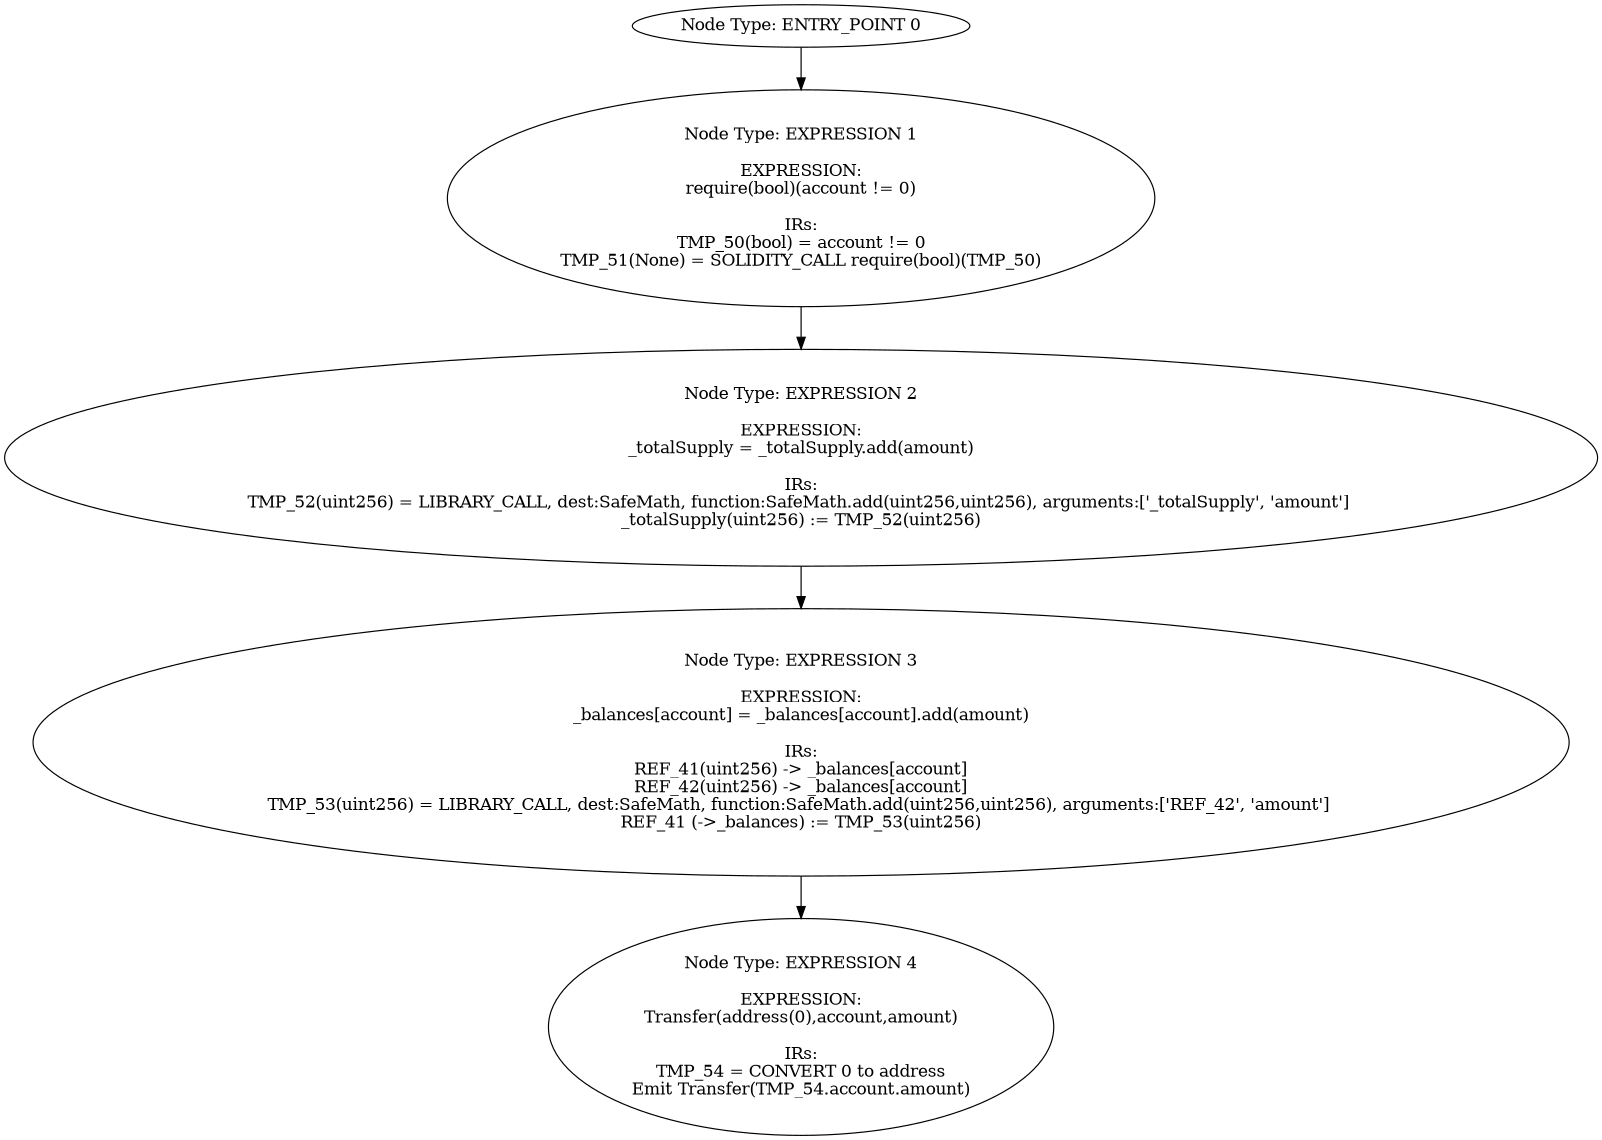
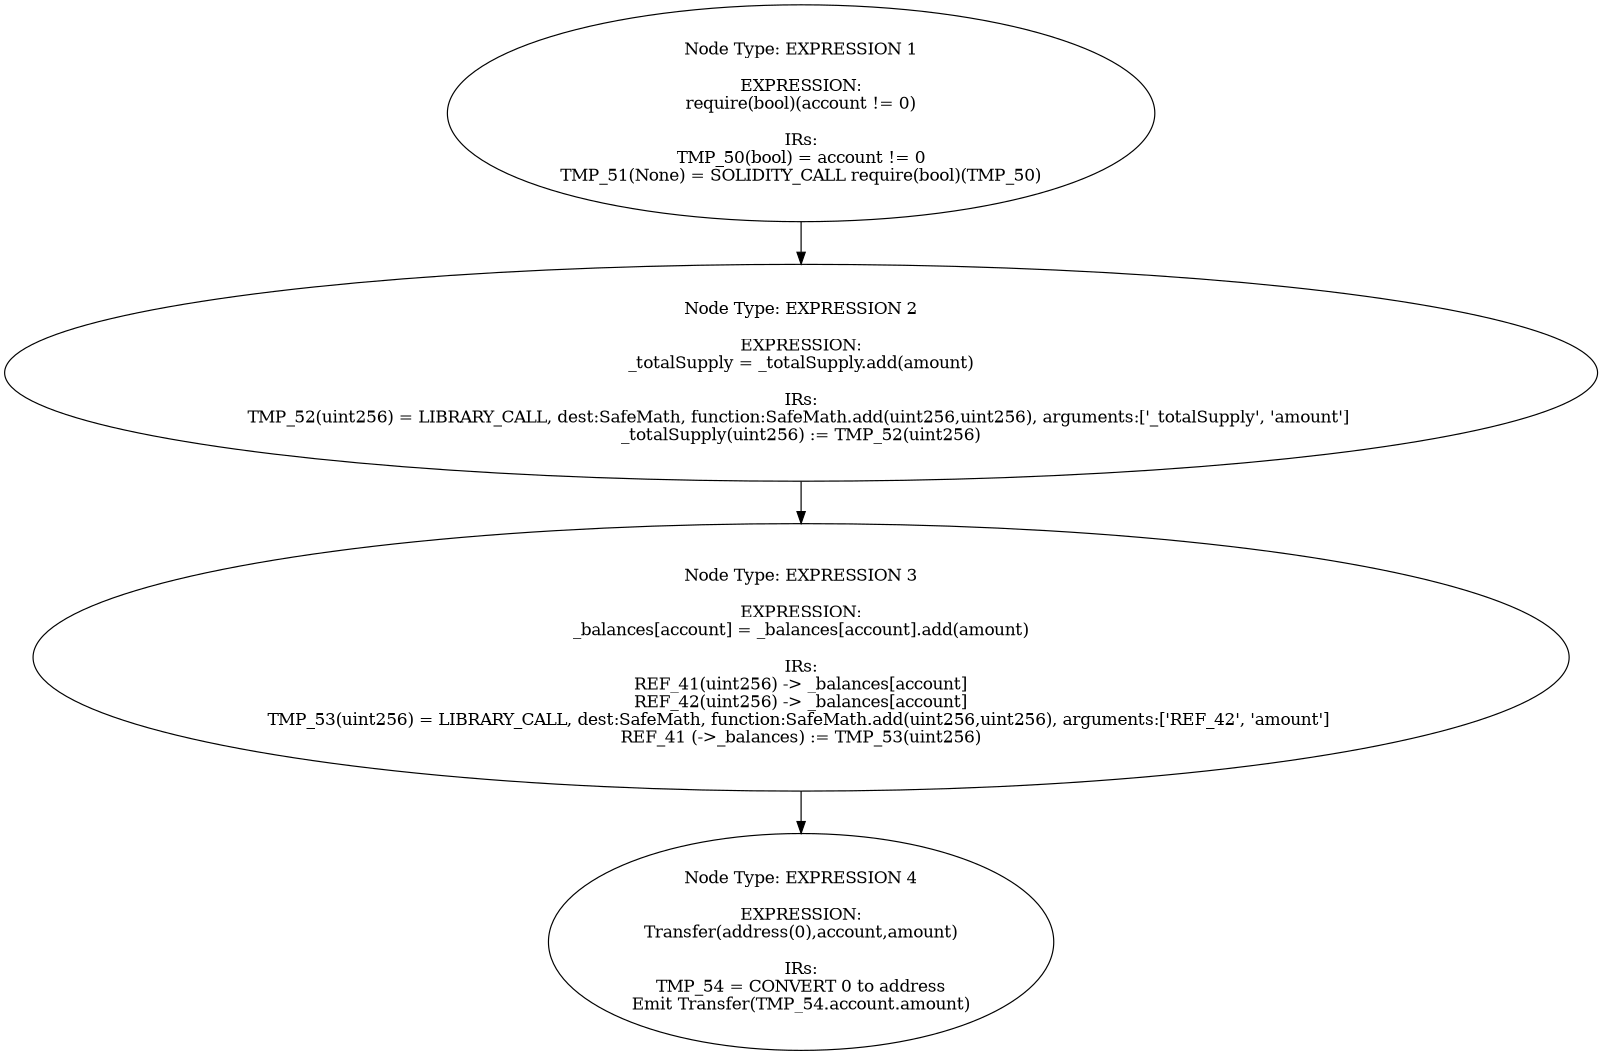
(801, 26) -> none
